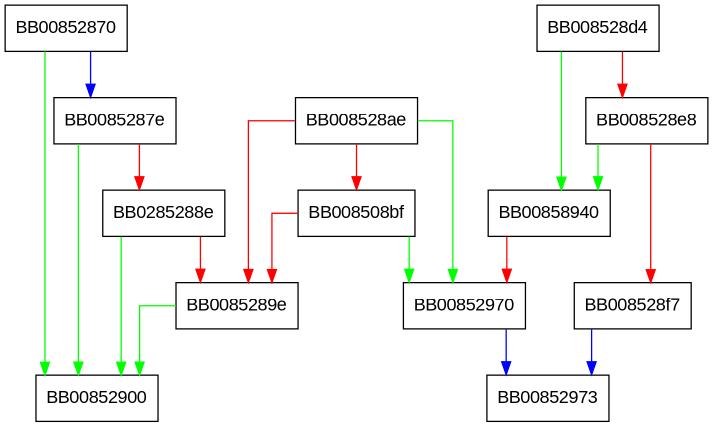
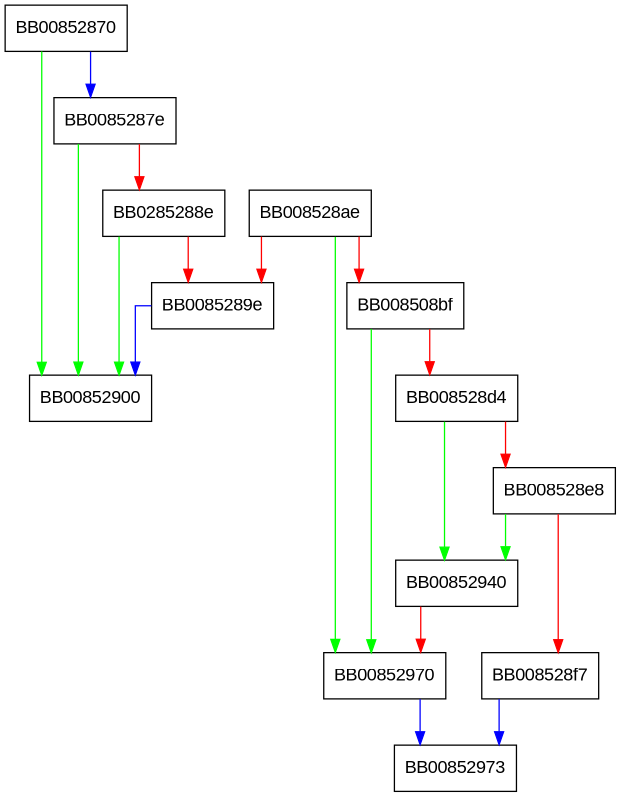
(549, 213) -> (457, 583)
(272, 229) -> (430, 345)
(140, 316) -> (135, 326)
